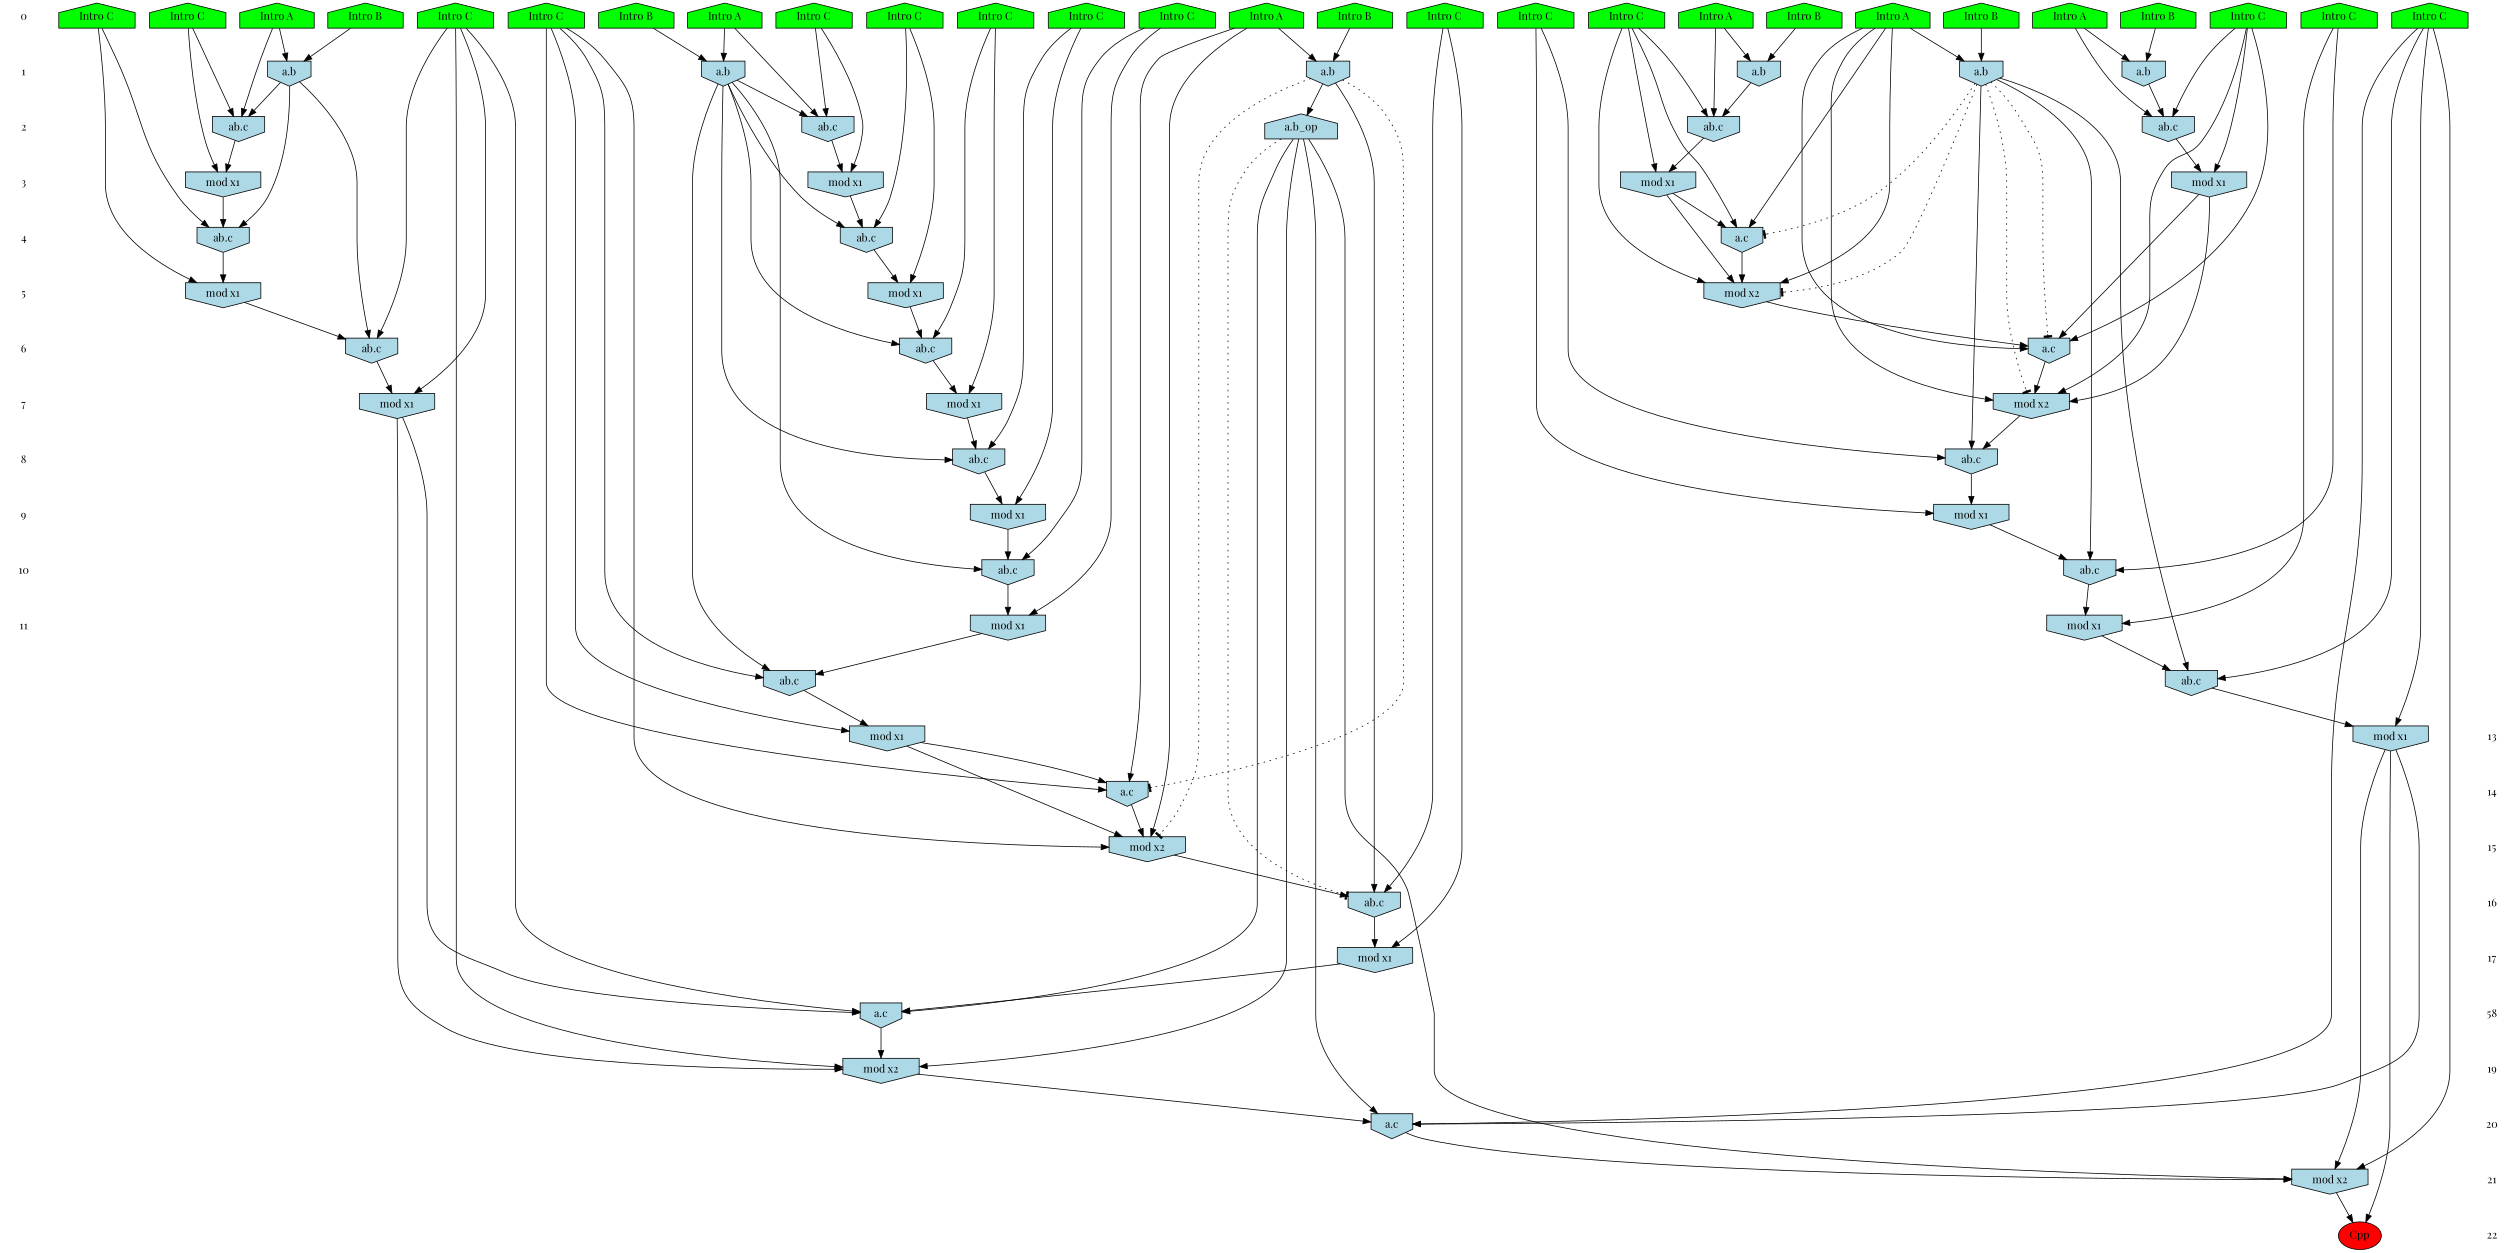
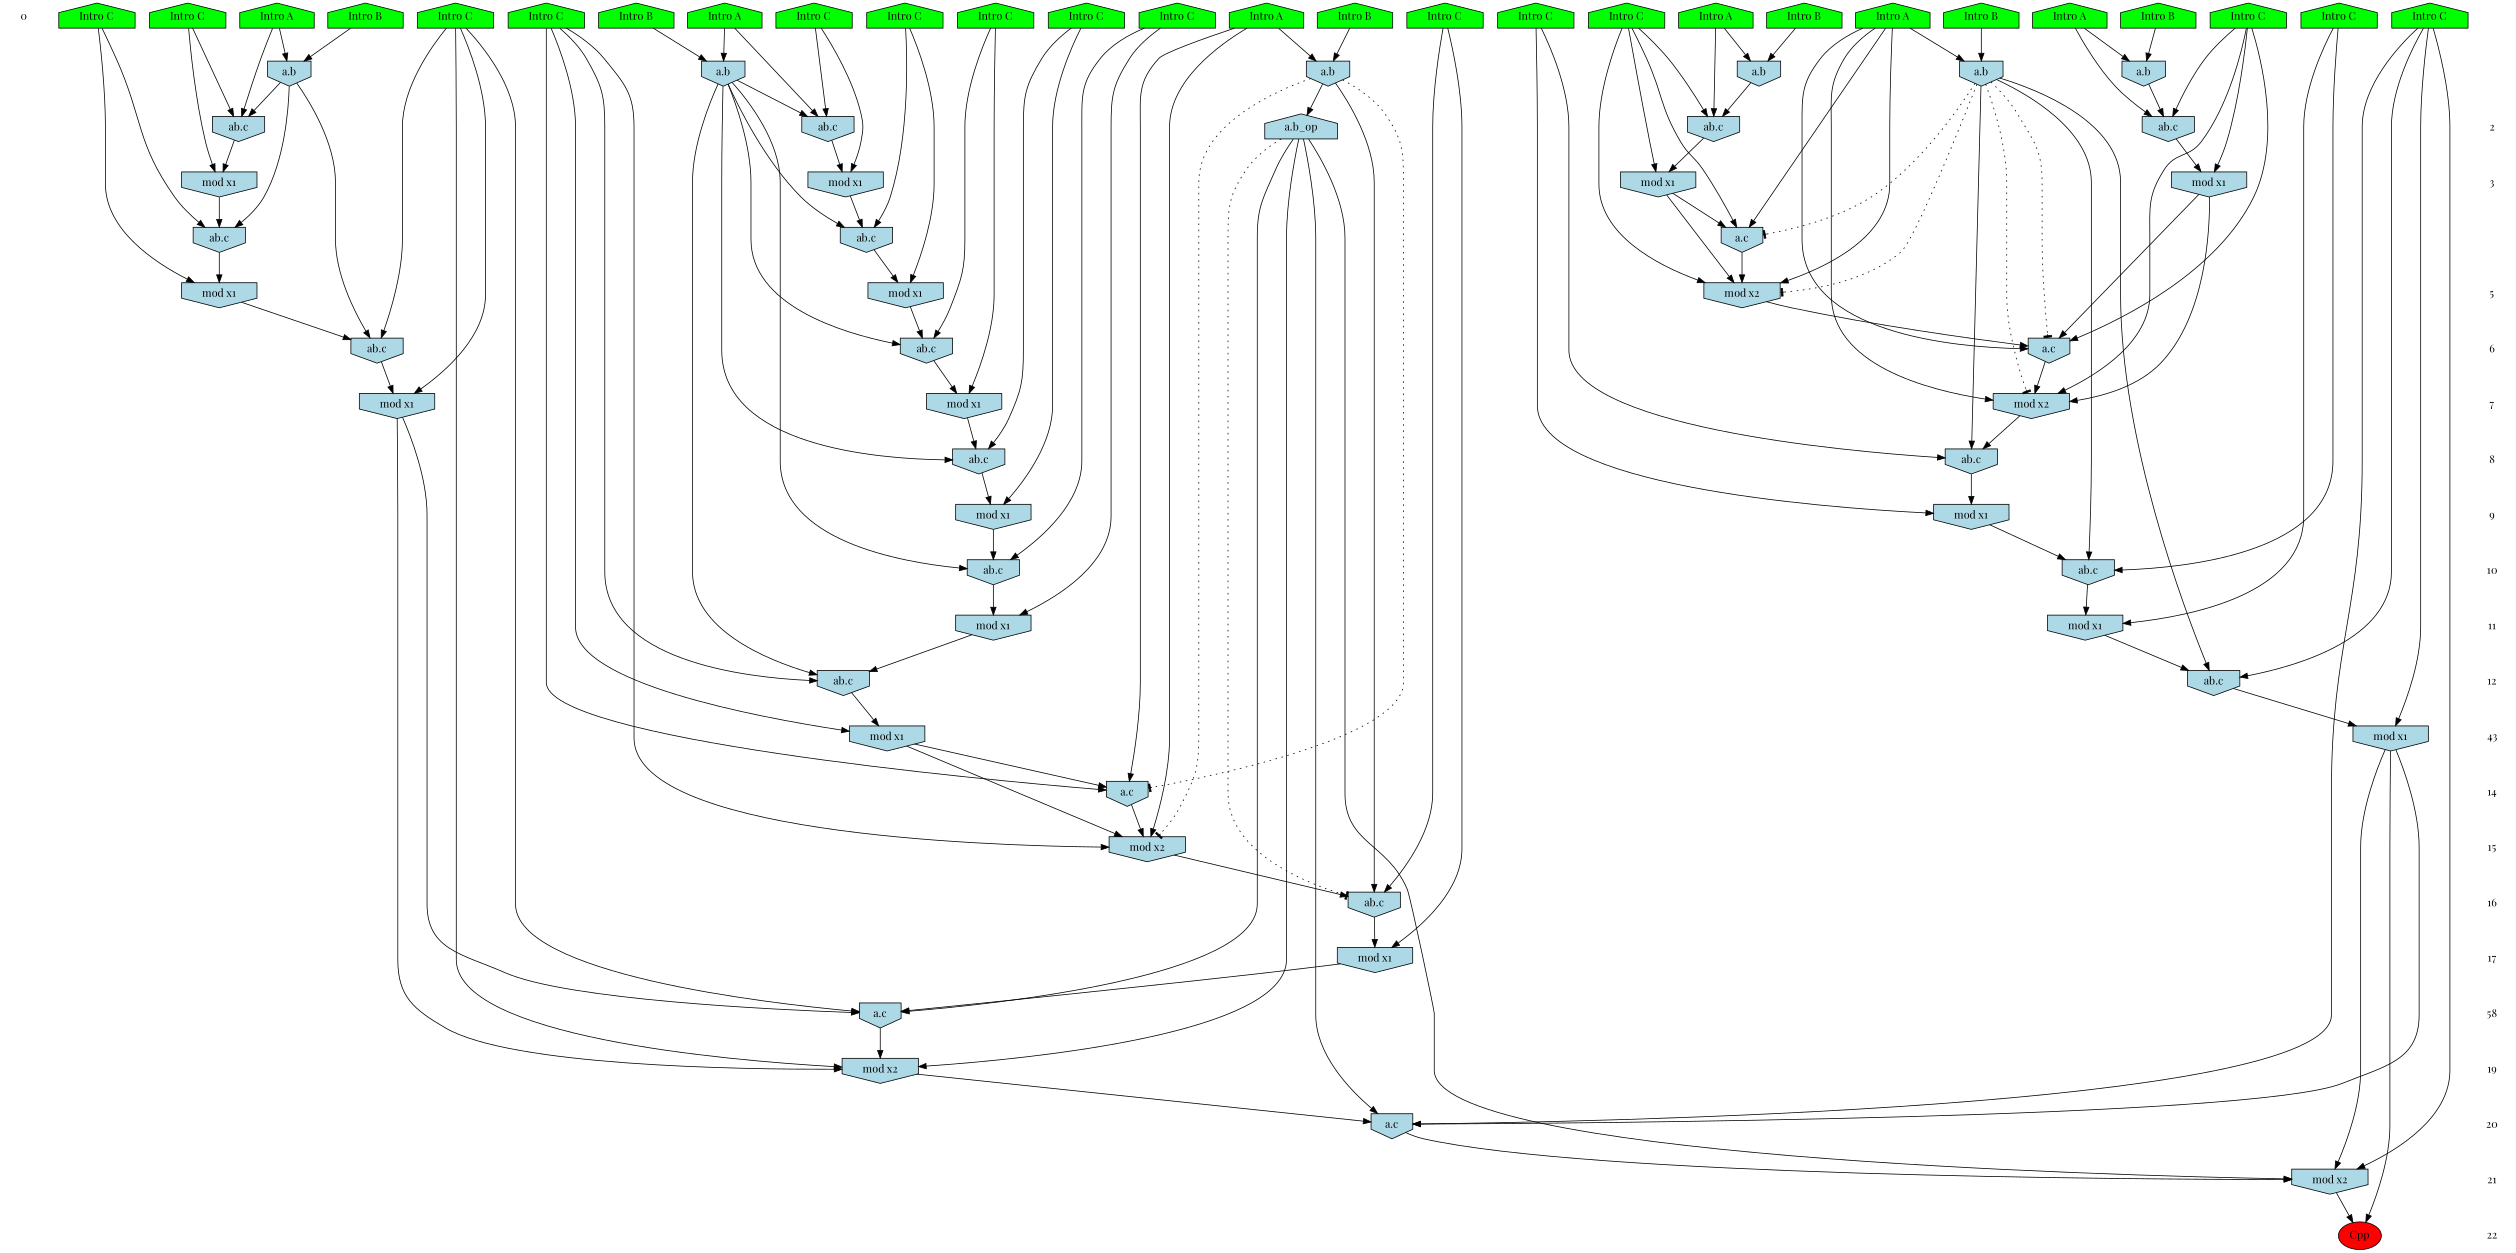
(24, 72) -> none
(24, 239) -> none
none -> (2492, 682)
(2492, 737) -> (2492, 737)
